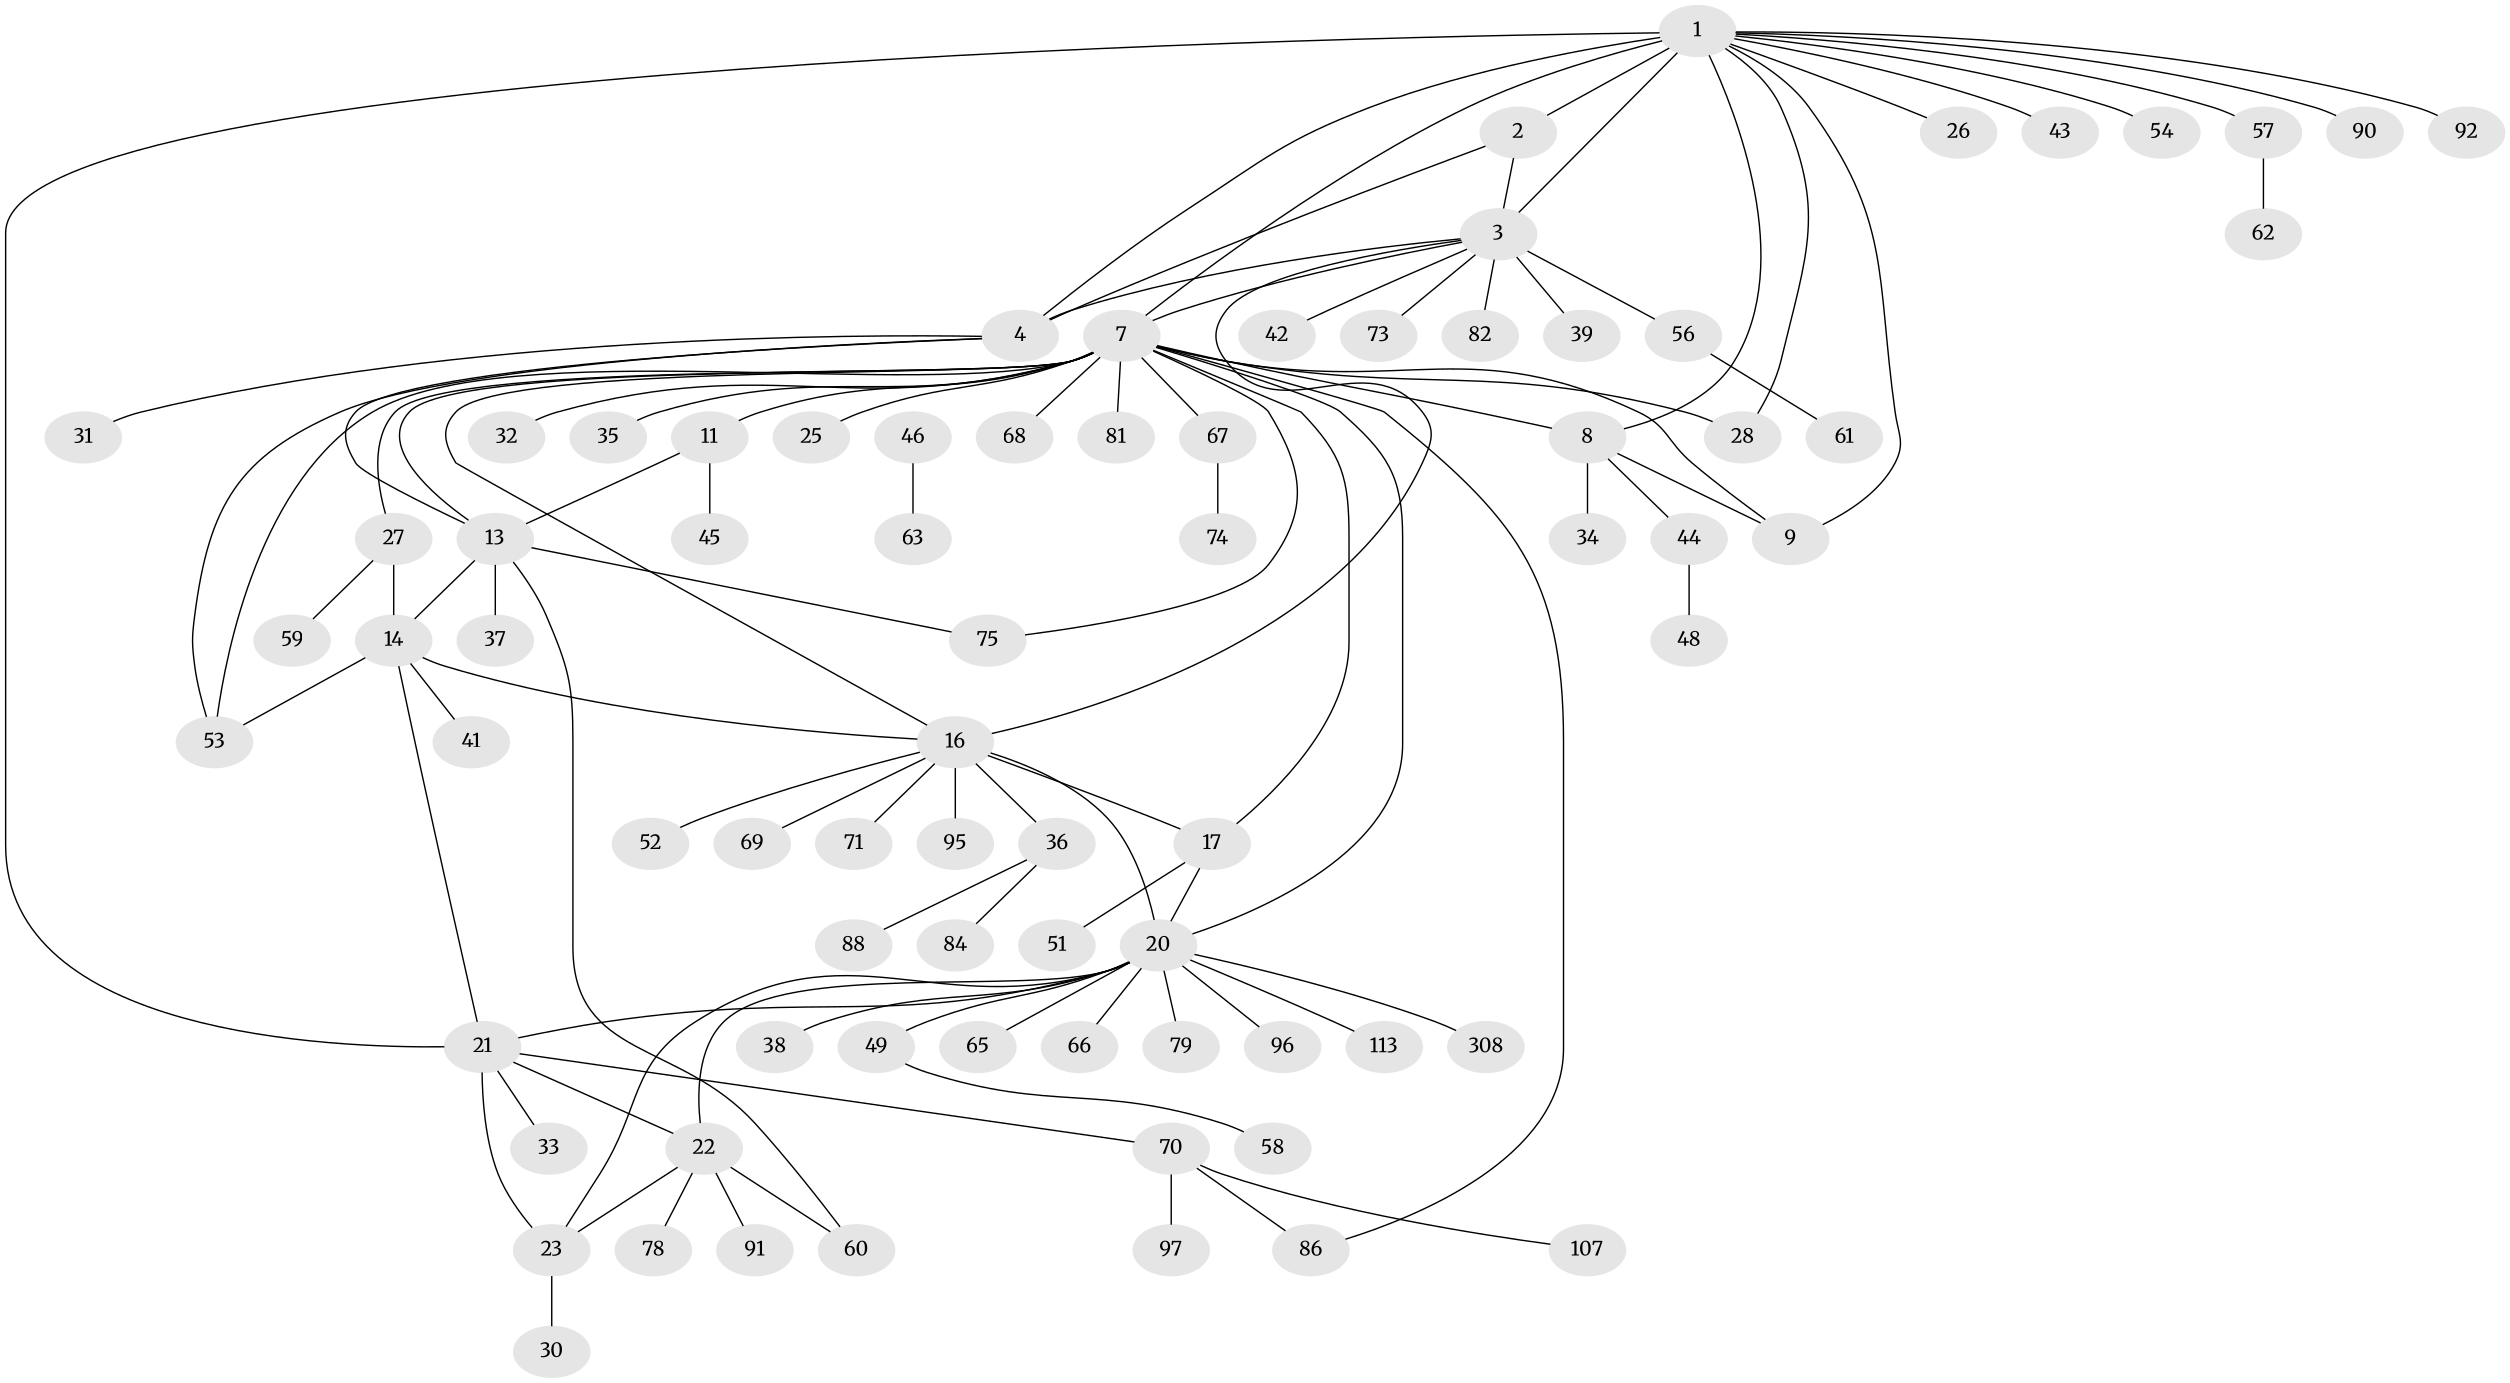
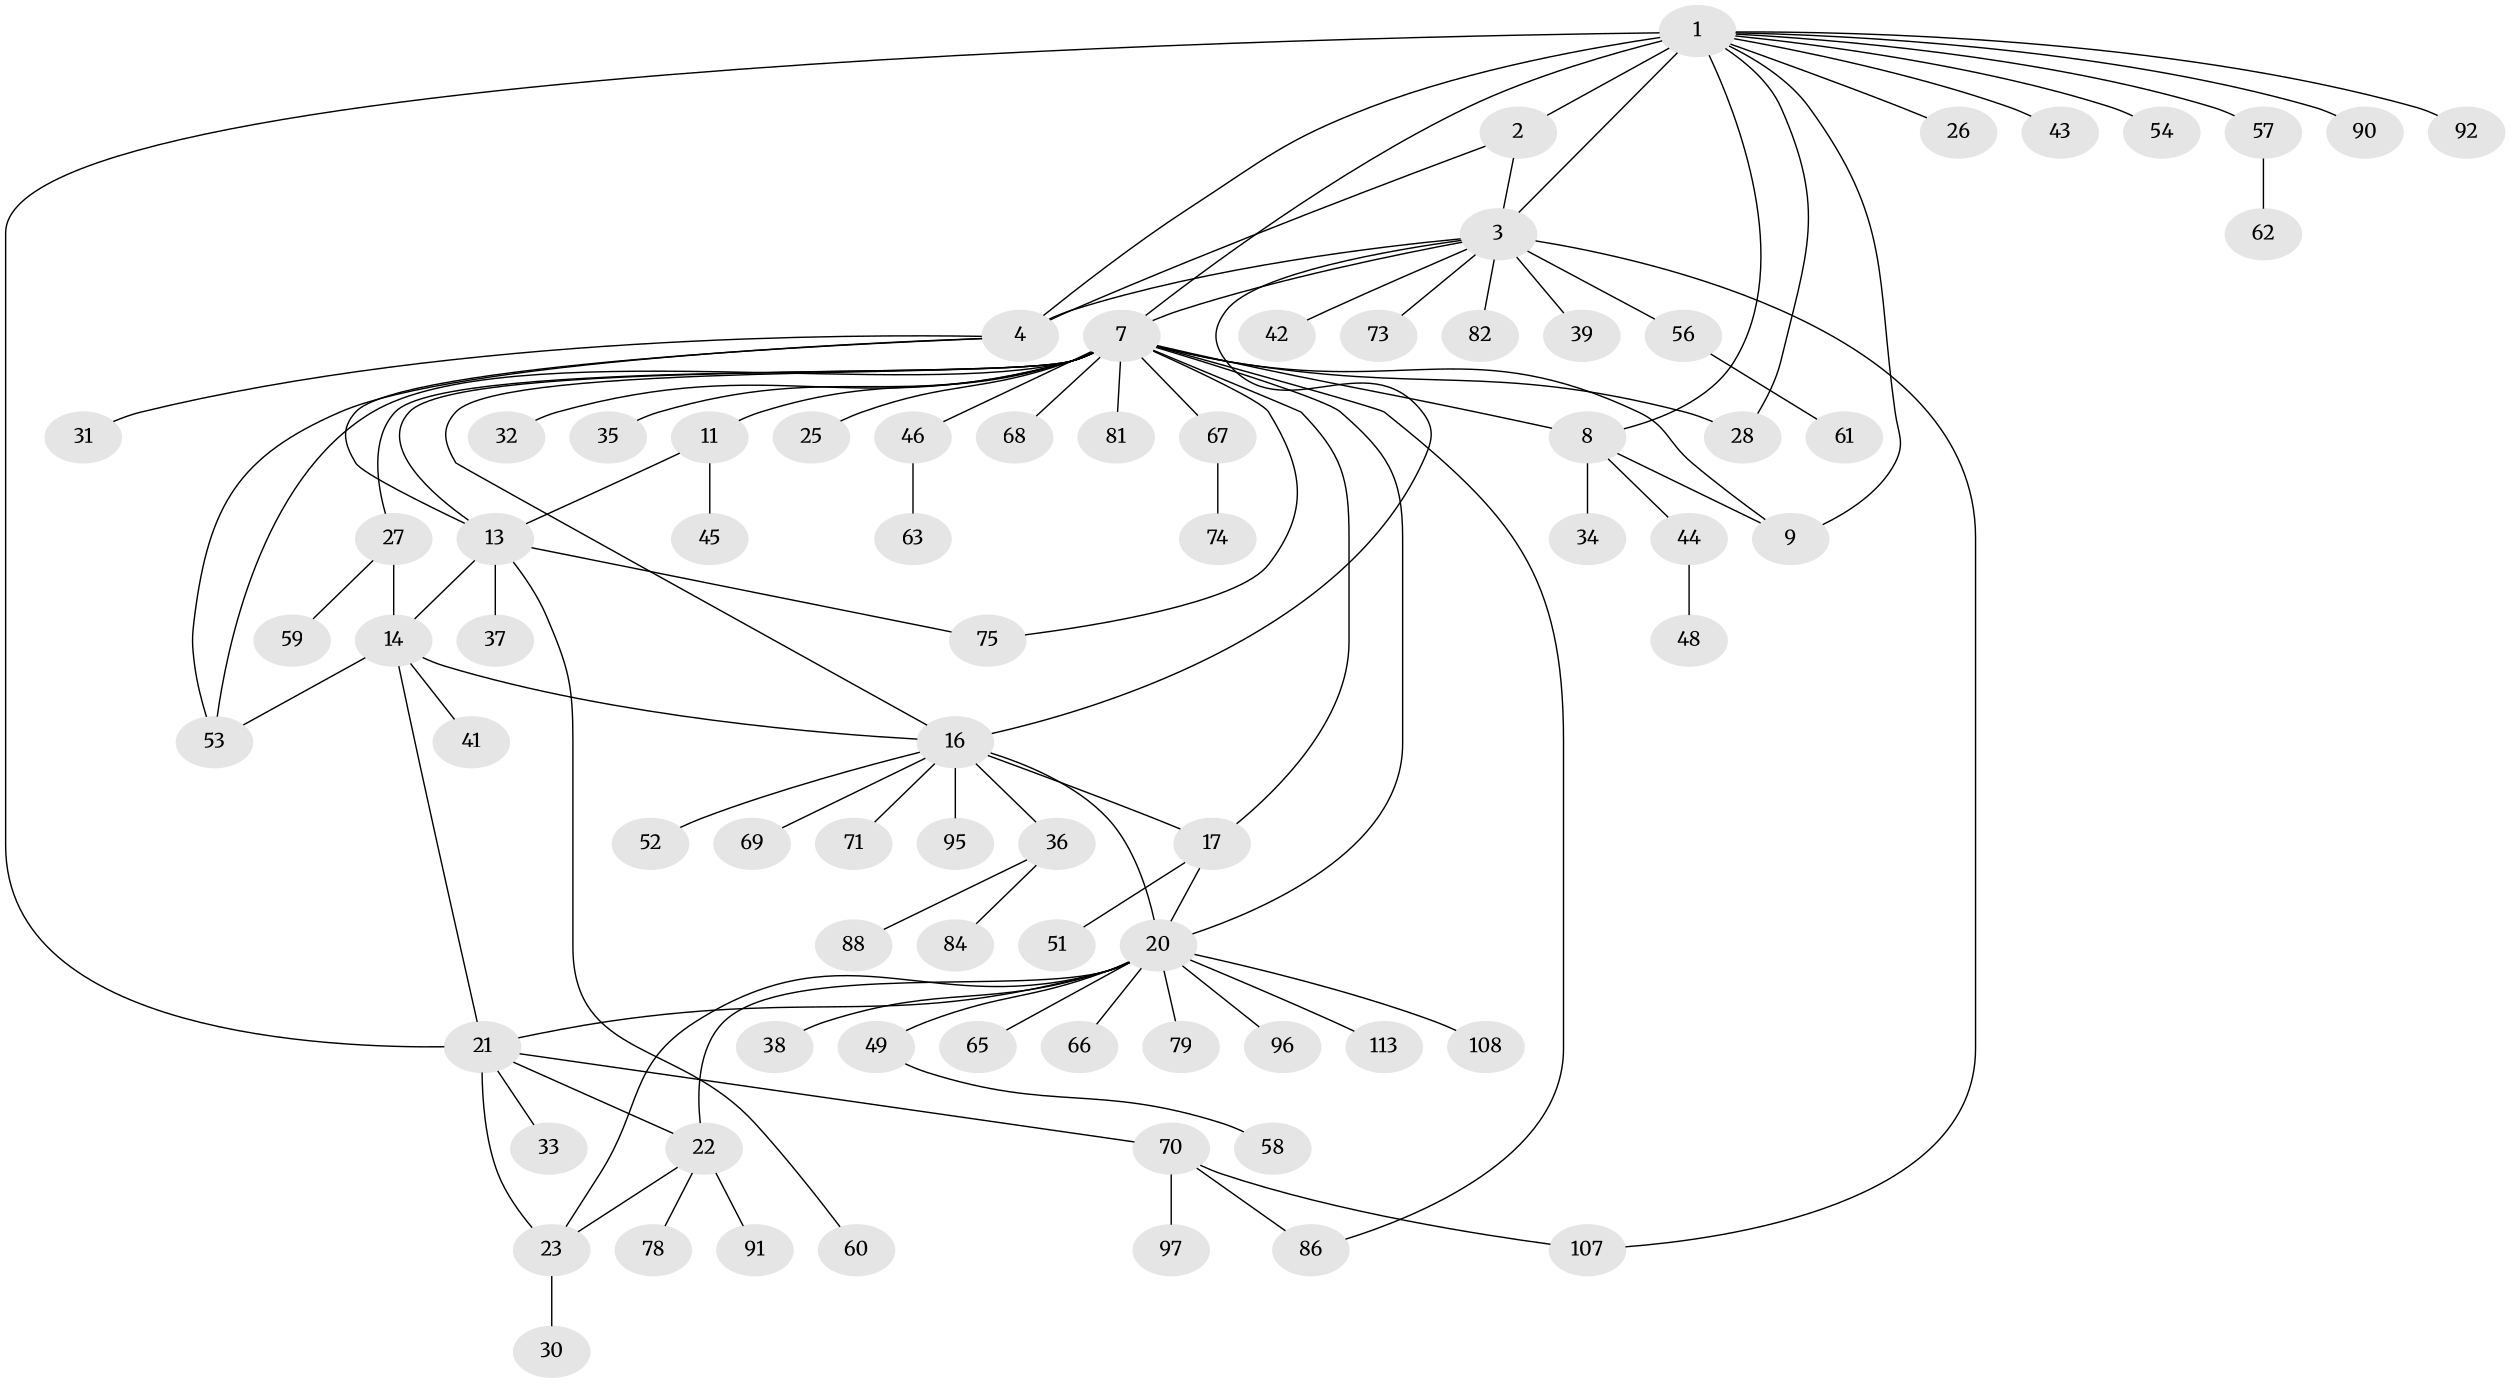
none -> (1017, 387)
none -> (1976, 726)
(1486, 1047) -> (1486, 1047)
(780, 1200) -> none
